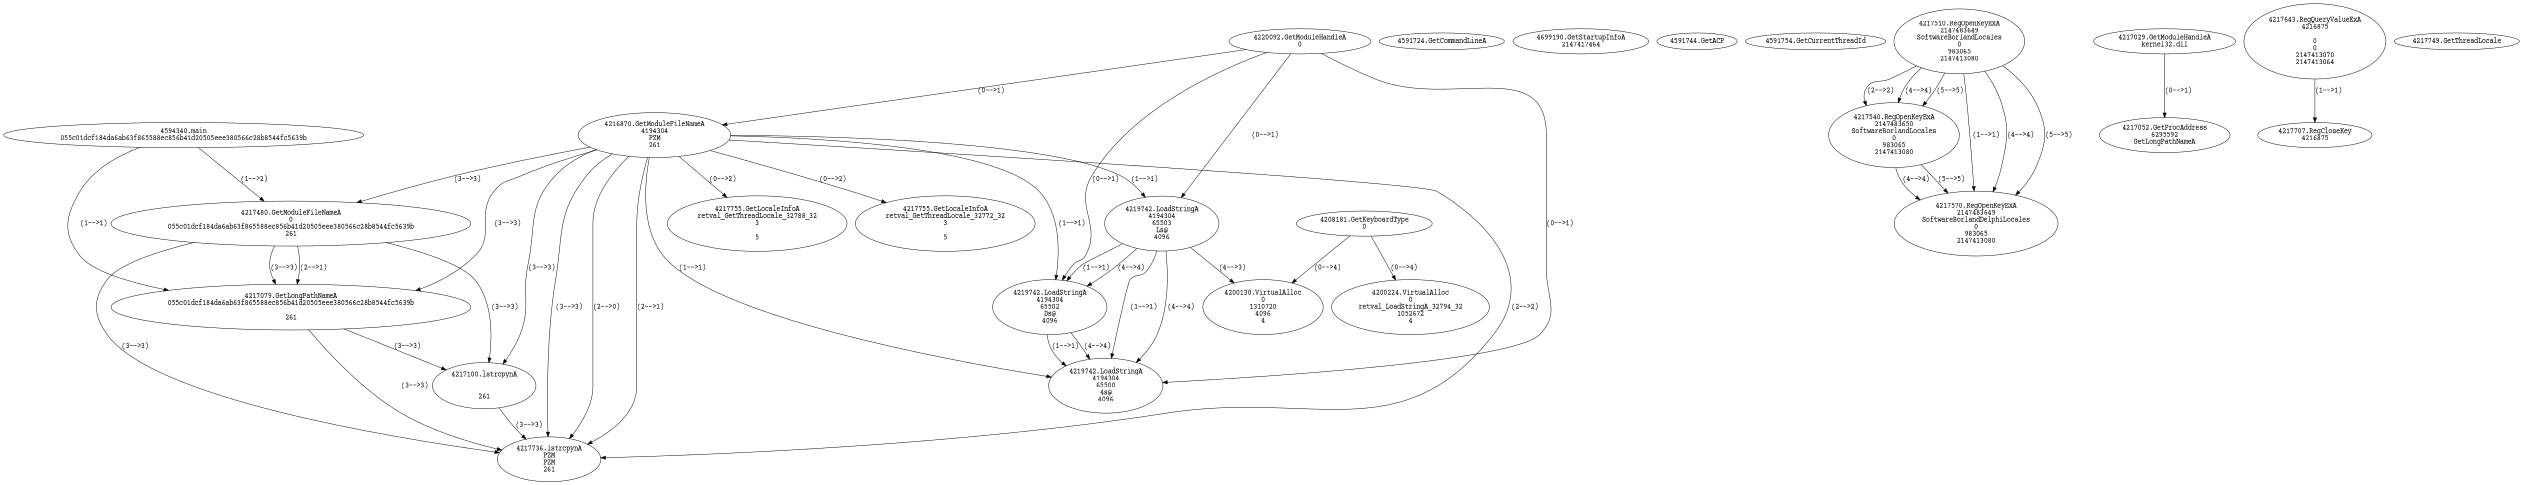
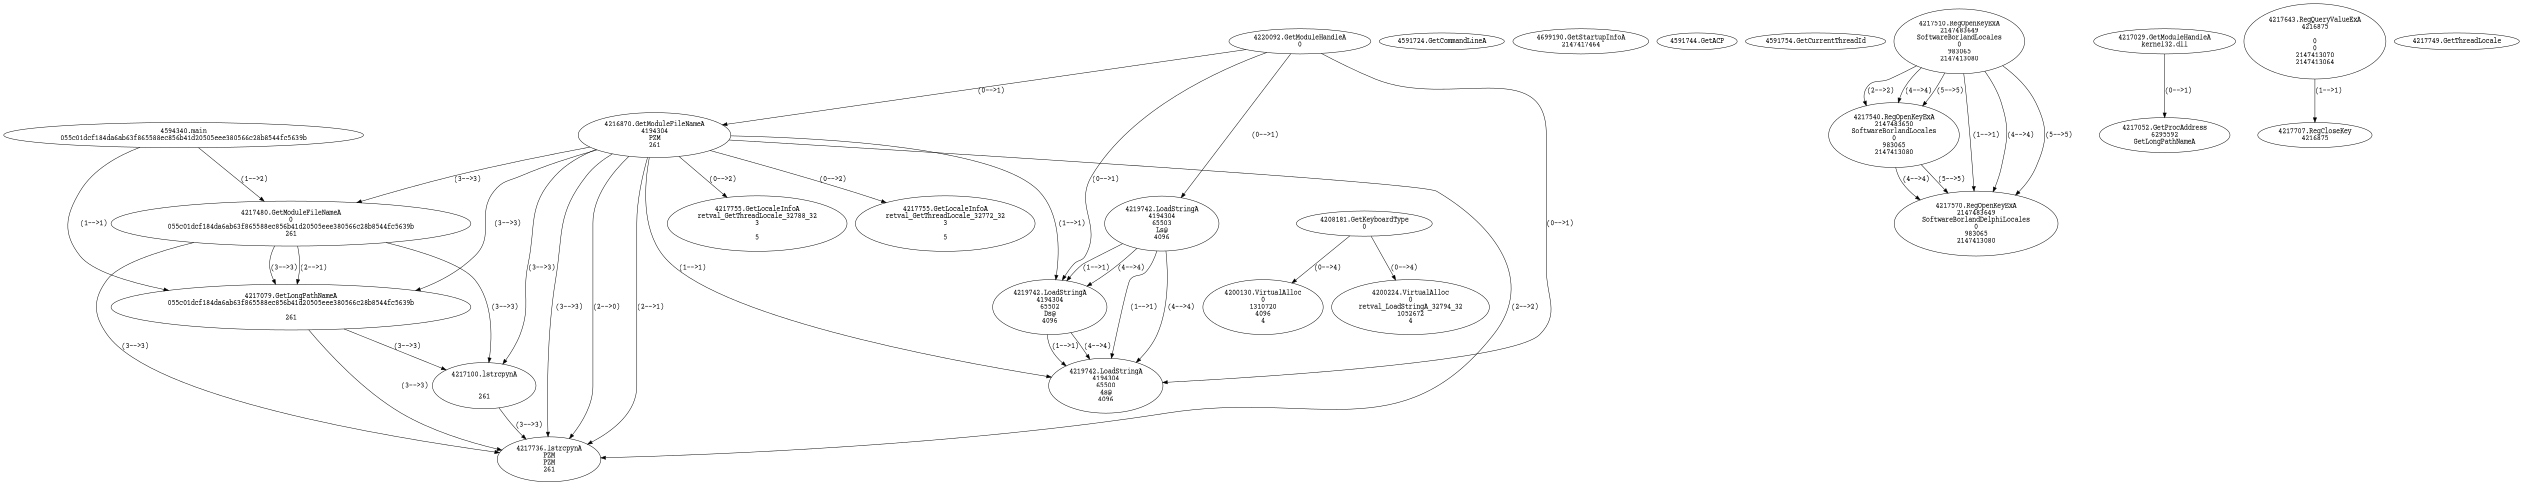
(942, 143) -> none
(1210, 264) -> none
